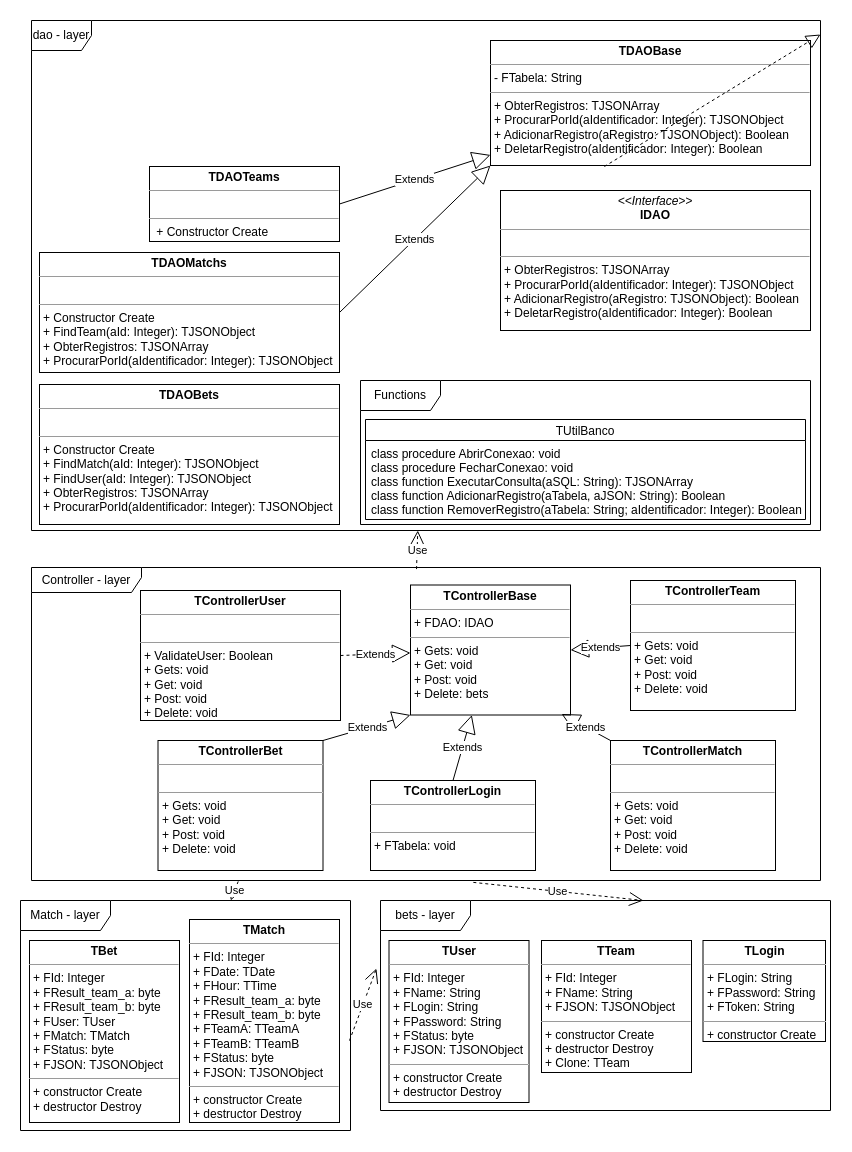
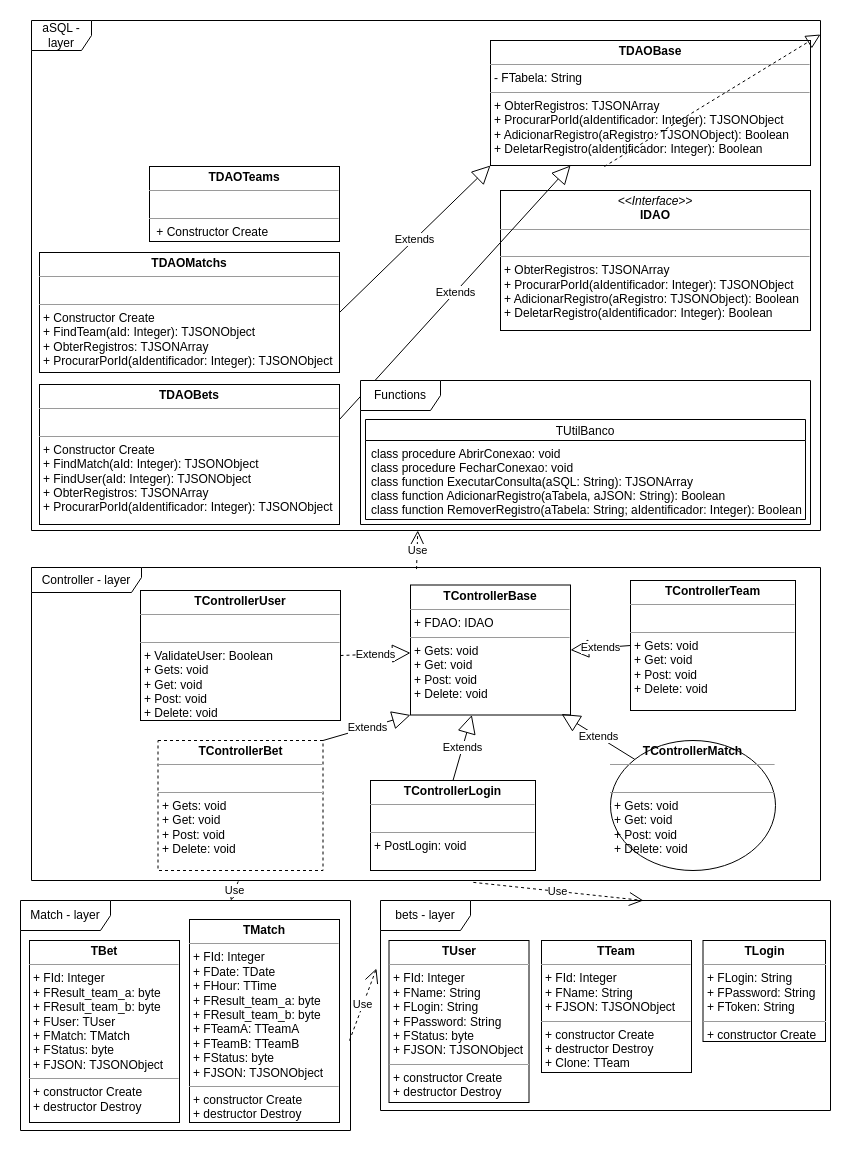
(62, 36) -> (62, 36)
(406, 182) -> none
none -> (466, 280)
(458, 629) -> (458, 629)
(420, 795) -> (420, 795)
(241, 806) -> (241, 806)
(693, 806) -> (693, 806)
